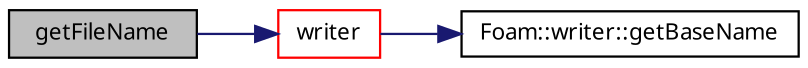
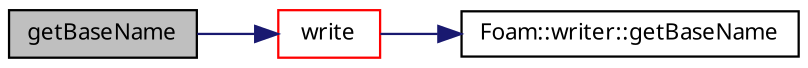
(103, 34) -> (103, 34)
(329, 34) -> (329, 34)
